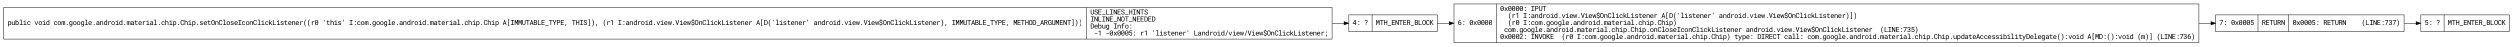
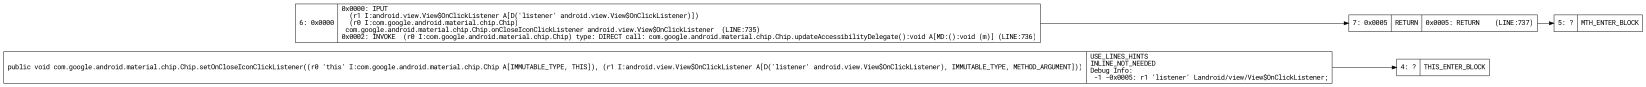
(1405, 23) -> (1455, 67)
(1443, 23) -> none
